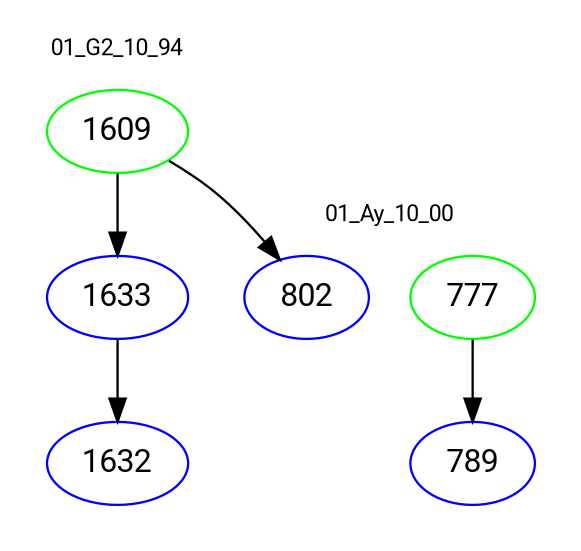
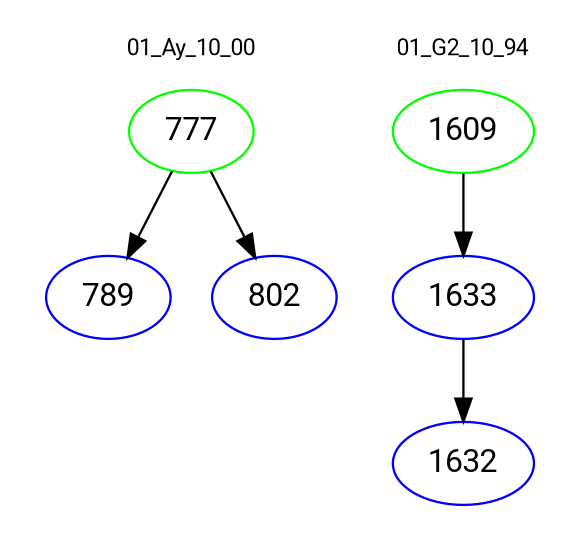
(241, 216) -> (228, 204)
